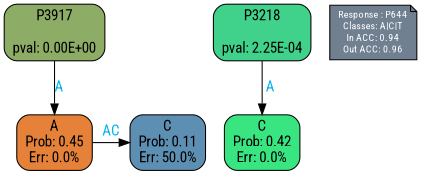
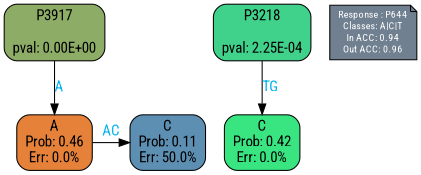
(271, 88) -> (271, 88)
(55, 143) -> (55, 143)
